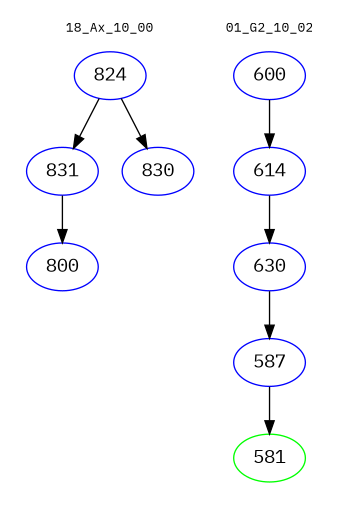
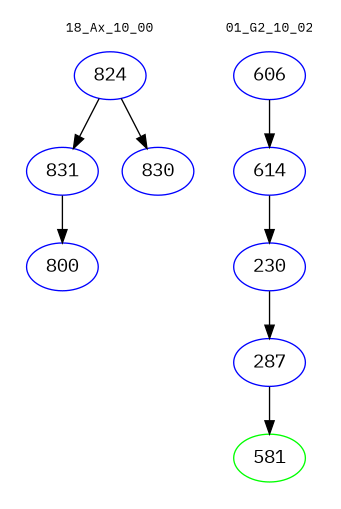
(270, 76) -> (270, 76)
(270, 267) -> (270, 267)
(270, 362) -> (270, 362)
